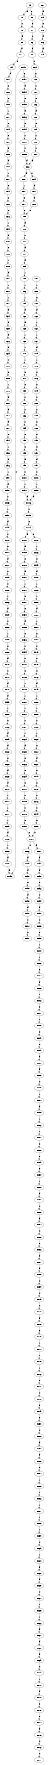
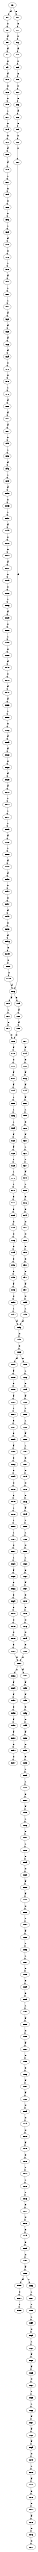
(16, 471) -> (7, 885)
none -> (25, 1096)
(39, 1492) -> (28, 2279)
